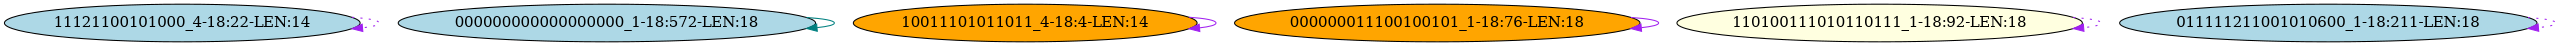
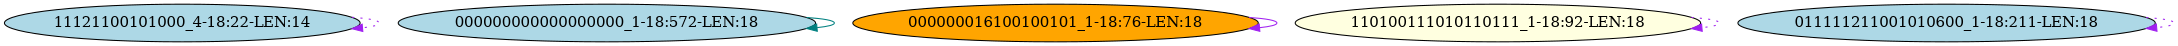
(1025, 23) -> none
(1437, 23) -> (1056, 23)
